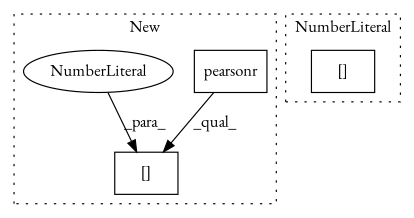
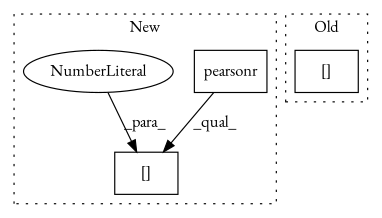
(343, 28) -> (327, 28)
